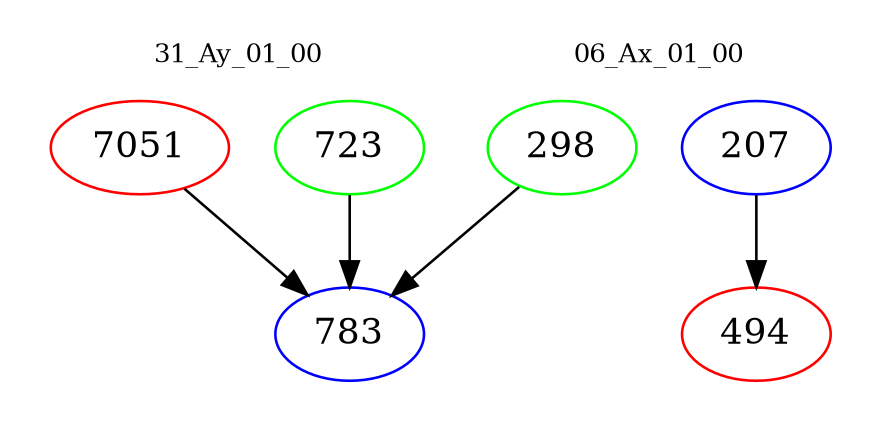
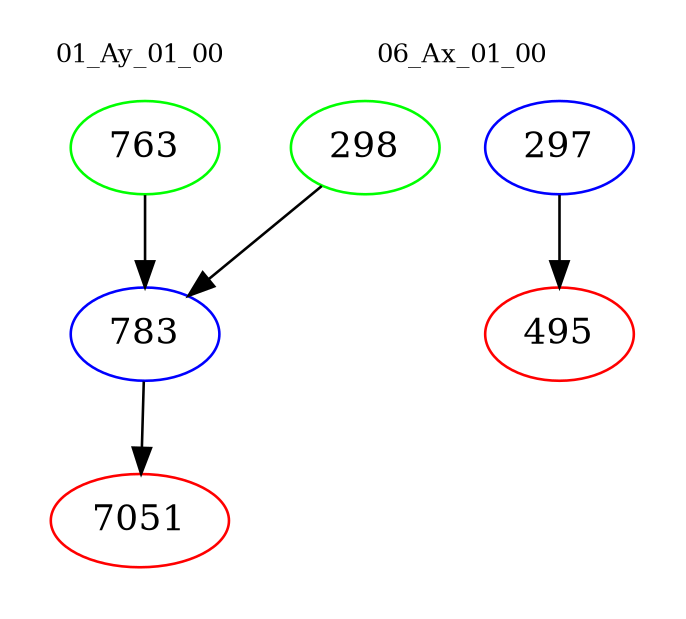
(238, 56) -> (140, 56)
(350, 148) -> (145, 148)
(756, 148) -> (560, 148)
(236, 233) -> (143, 415)
(756, 334) -> (560, 334)
